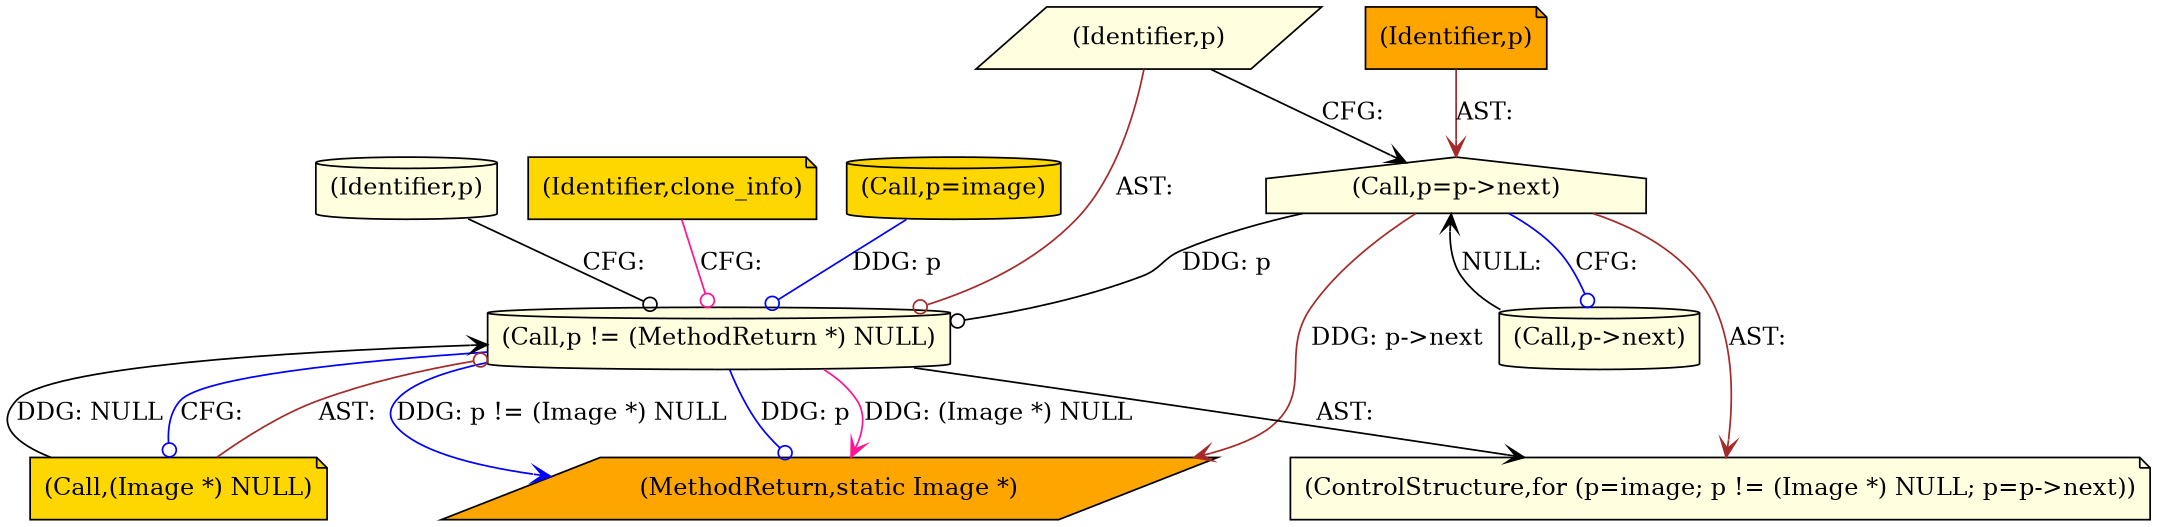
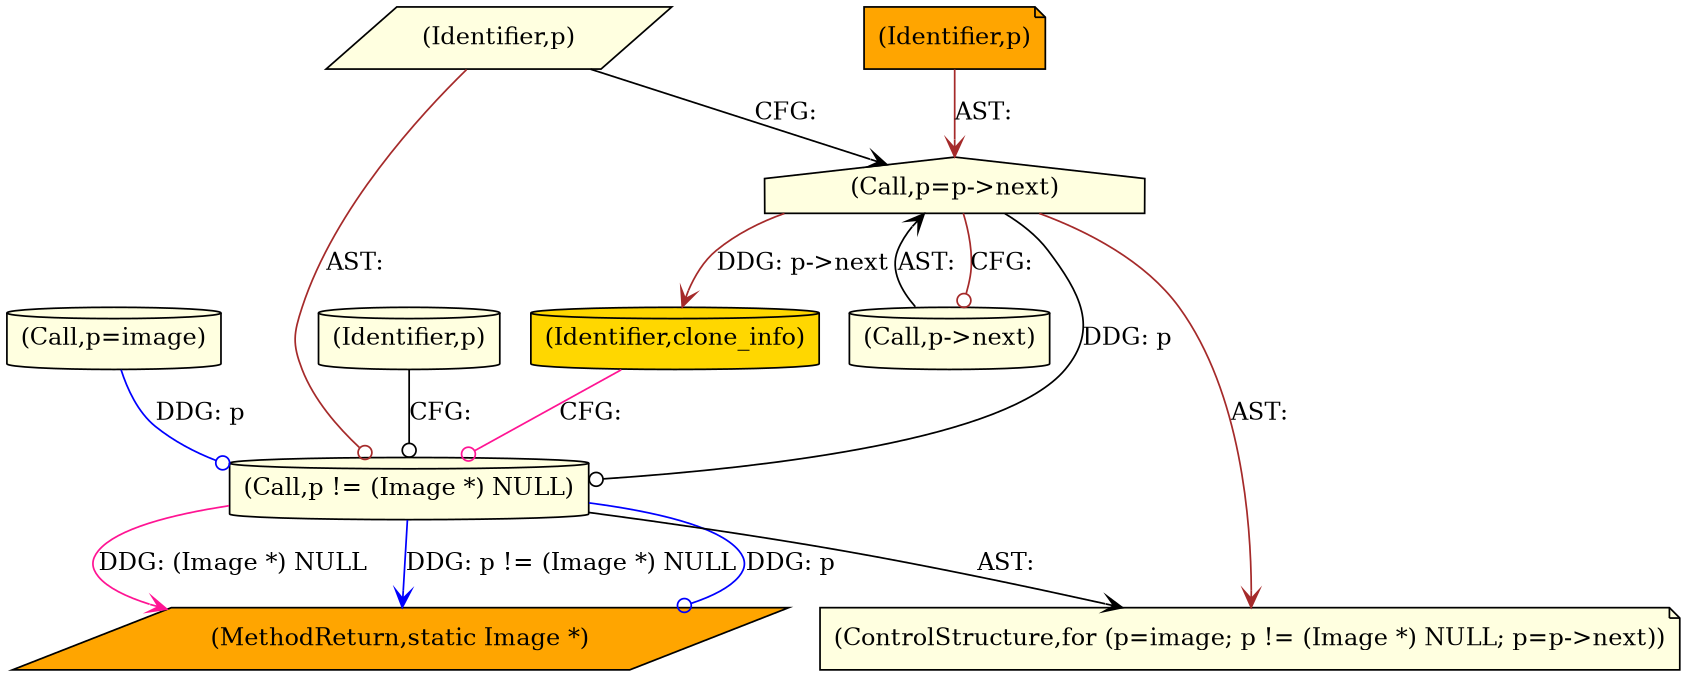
(672, 188) -> (675, 338)
(954, 188) -> (114, 338)
(1554, 247) -> (971, 253)
(1506, 263) -> (931, 263)
(1300, 332) -> (728, 242)
(719, 338) -> (409, 489)
(179, 489) -> none
